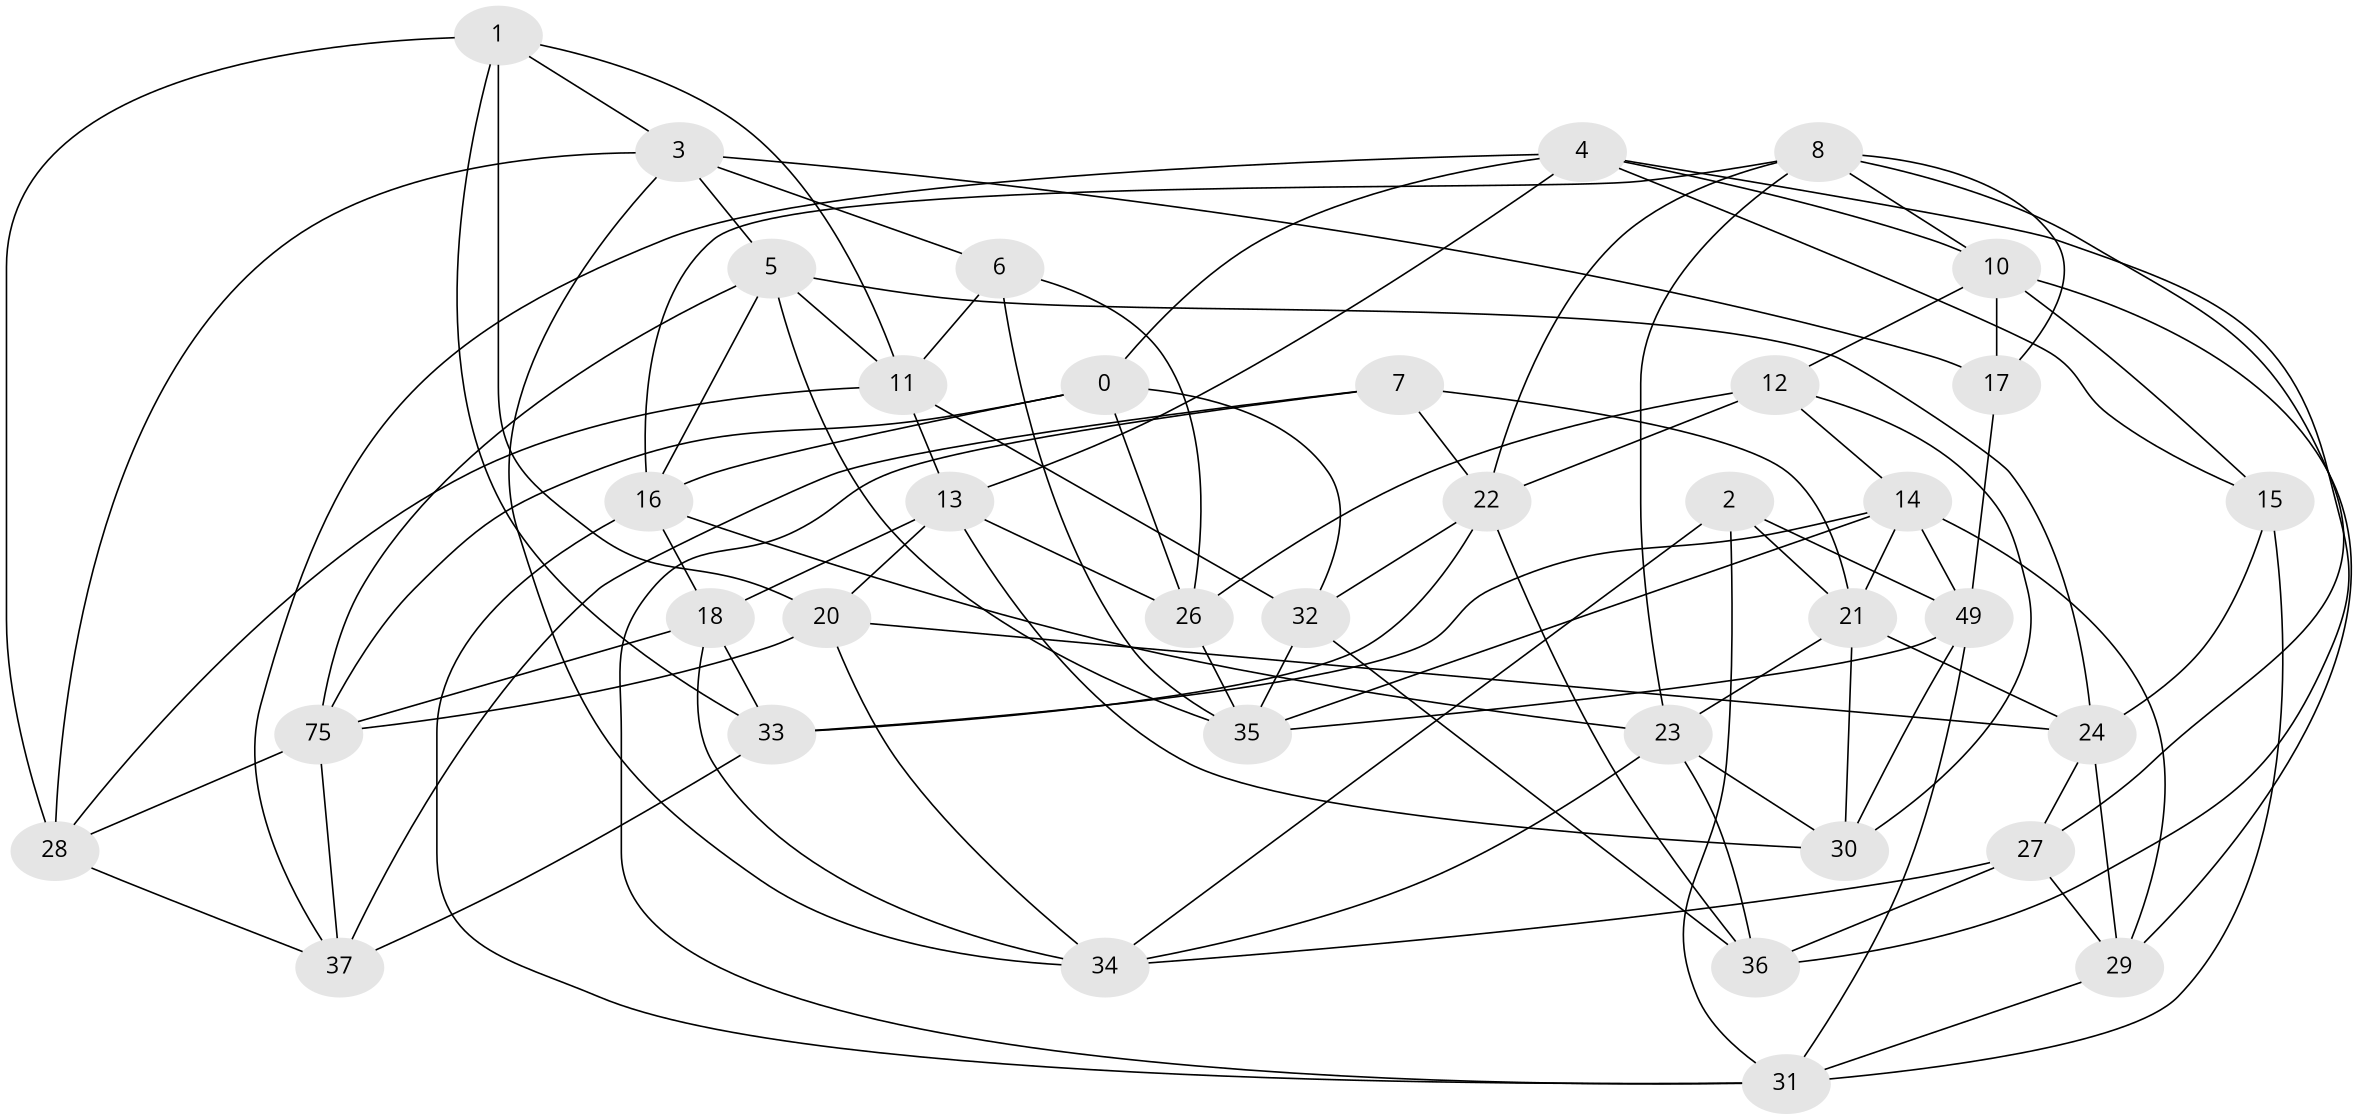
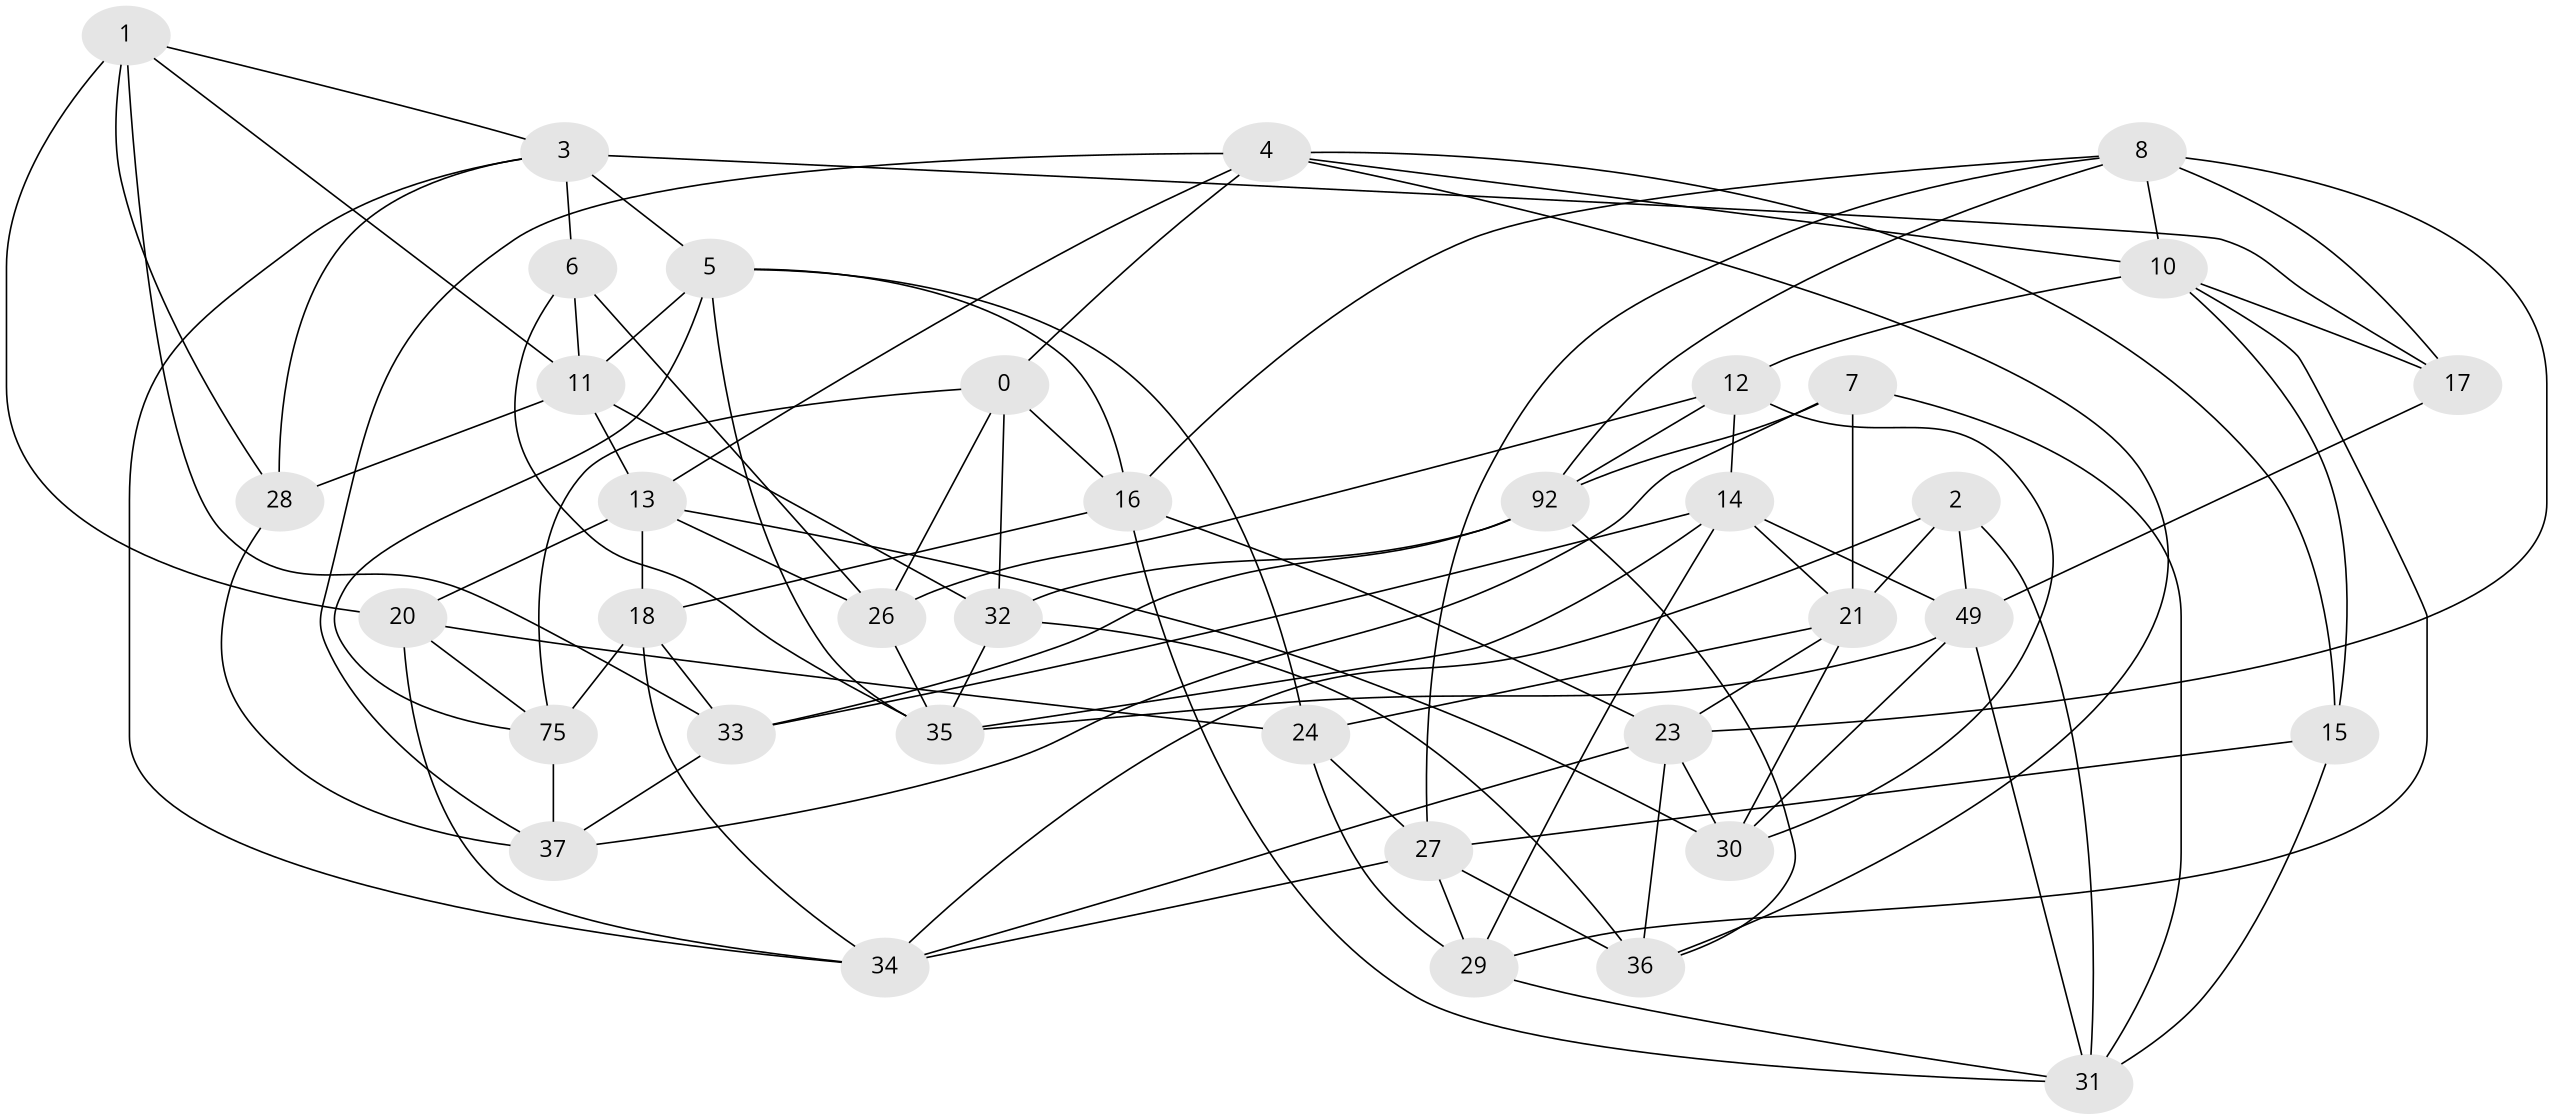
(1487, 502) -> (1545, 502)
(2212, 637) -> (1903, 790)
(187, 793) -> none
